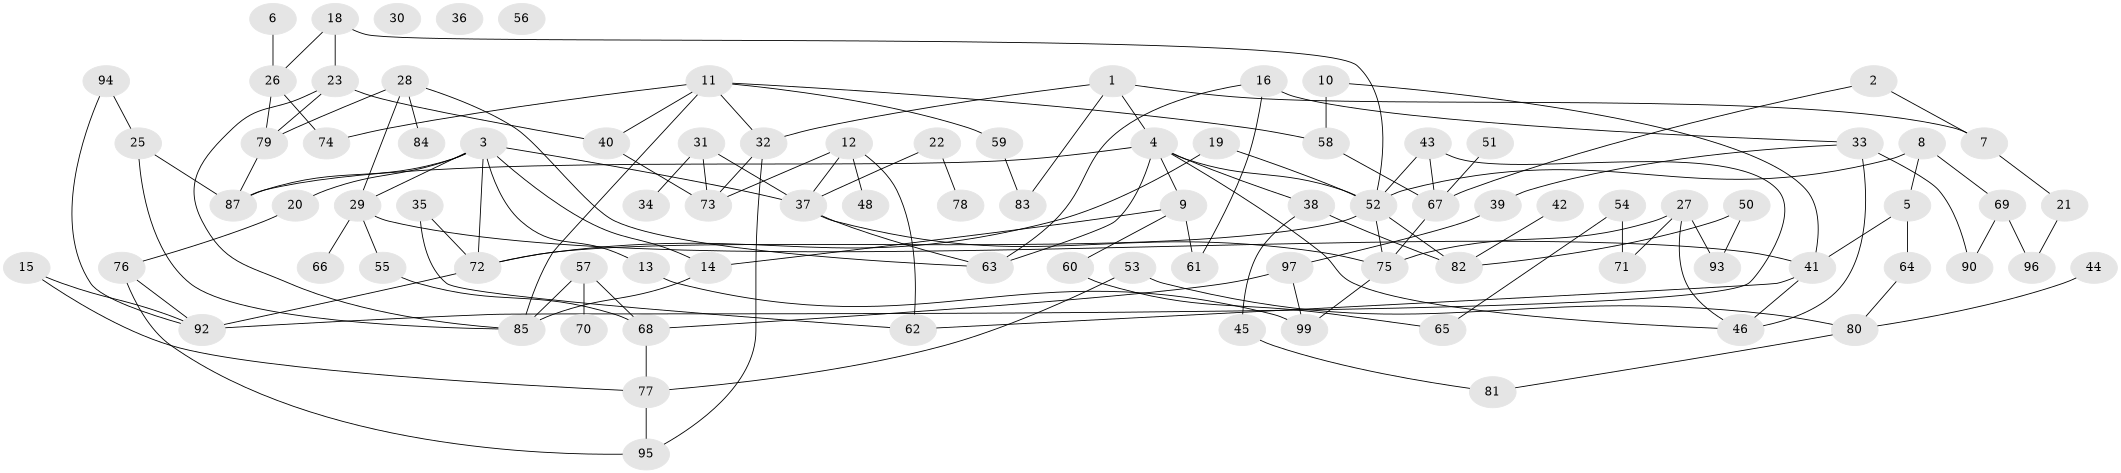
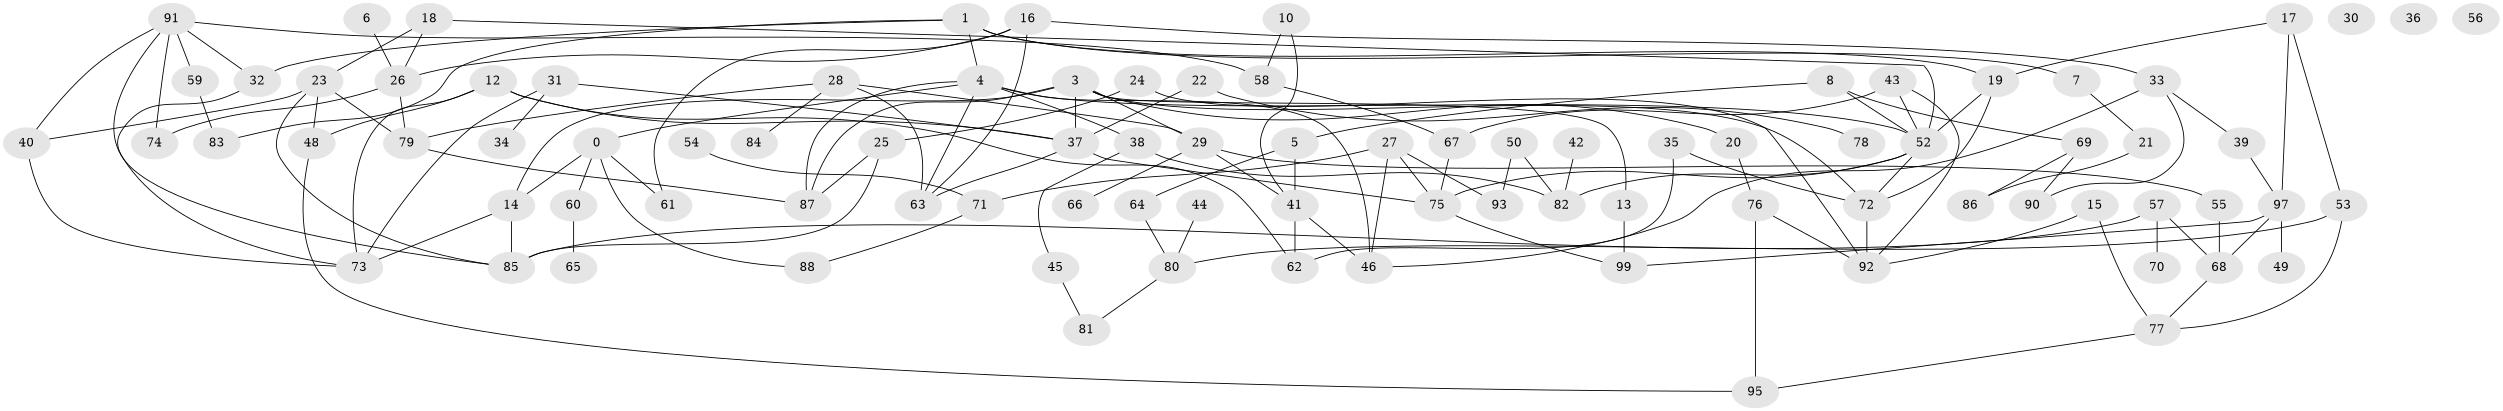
none -> (2289, 19)
none -> (1479, 54)
none -> (716, 59)
(106, 81) -> (1138, 81)
(709, 81) -> (172, 19)
(1874, 81) -> none
none -> (316, 112)
(1490, 143) -> none
(1184, 206) -> (597, 143)
none -> (435, 237)
none -> (808, 268)
(1532, 268) -> none
(2032, 268) -> (1971, 206)
none -> (2282, 268)
(756, 329) -> (960, 373)
